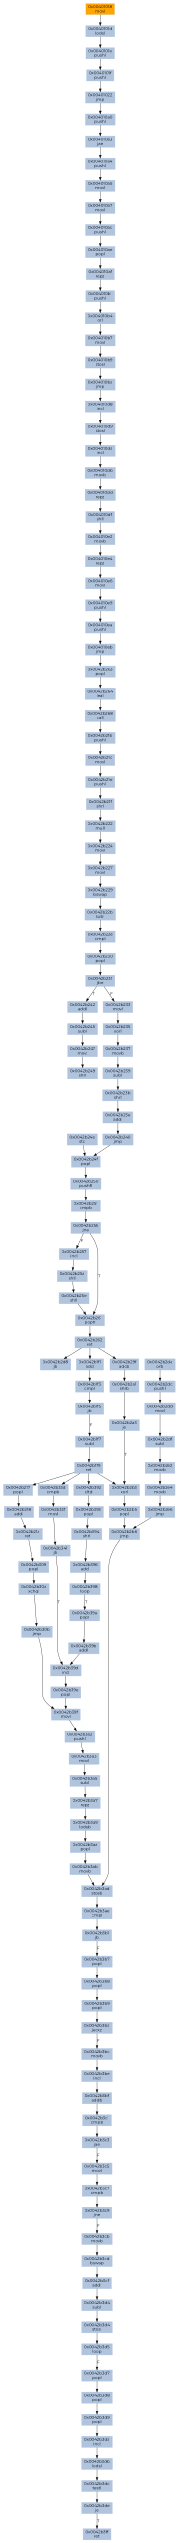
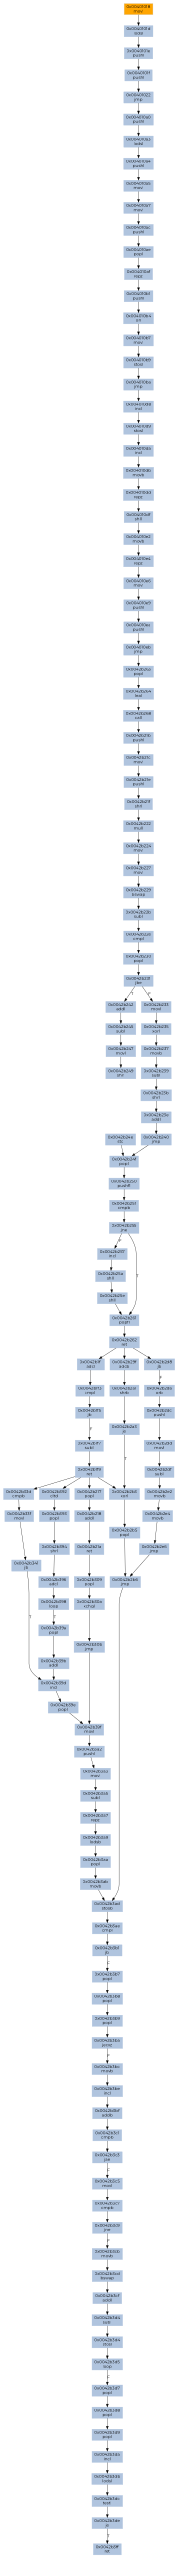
(100, 142) -> (139, 142)
none -> (159, 1376)
